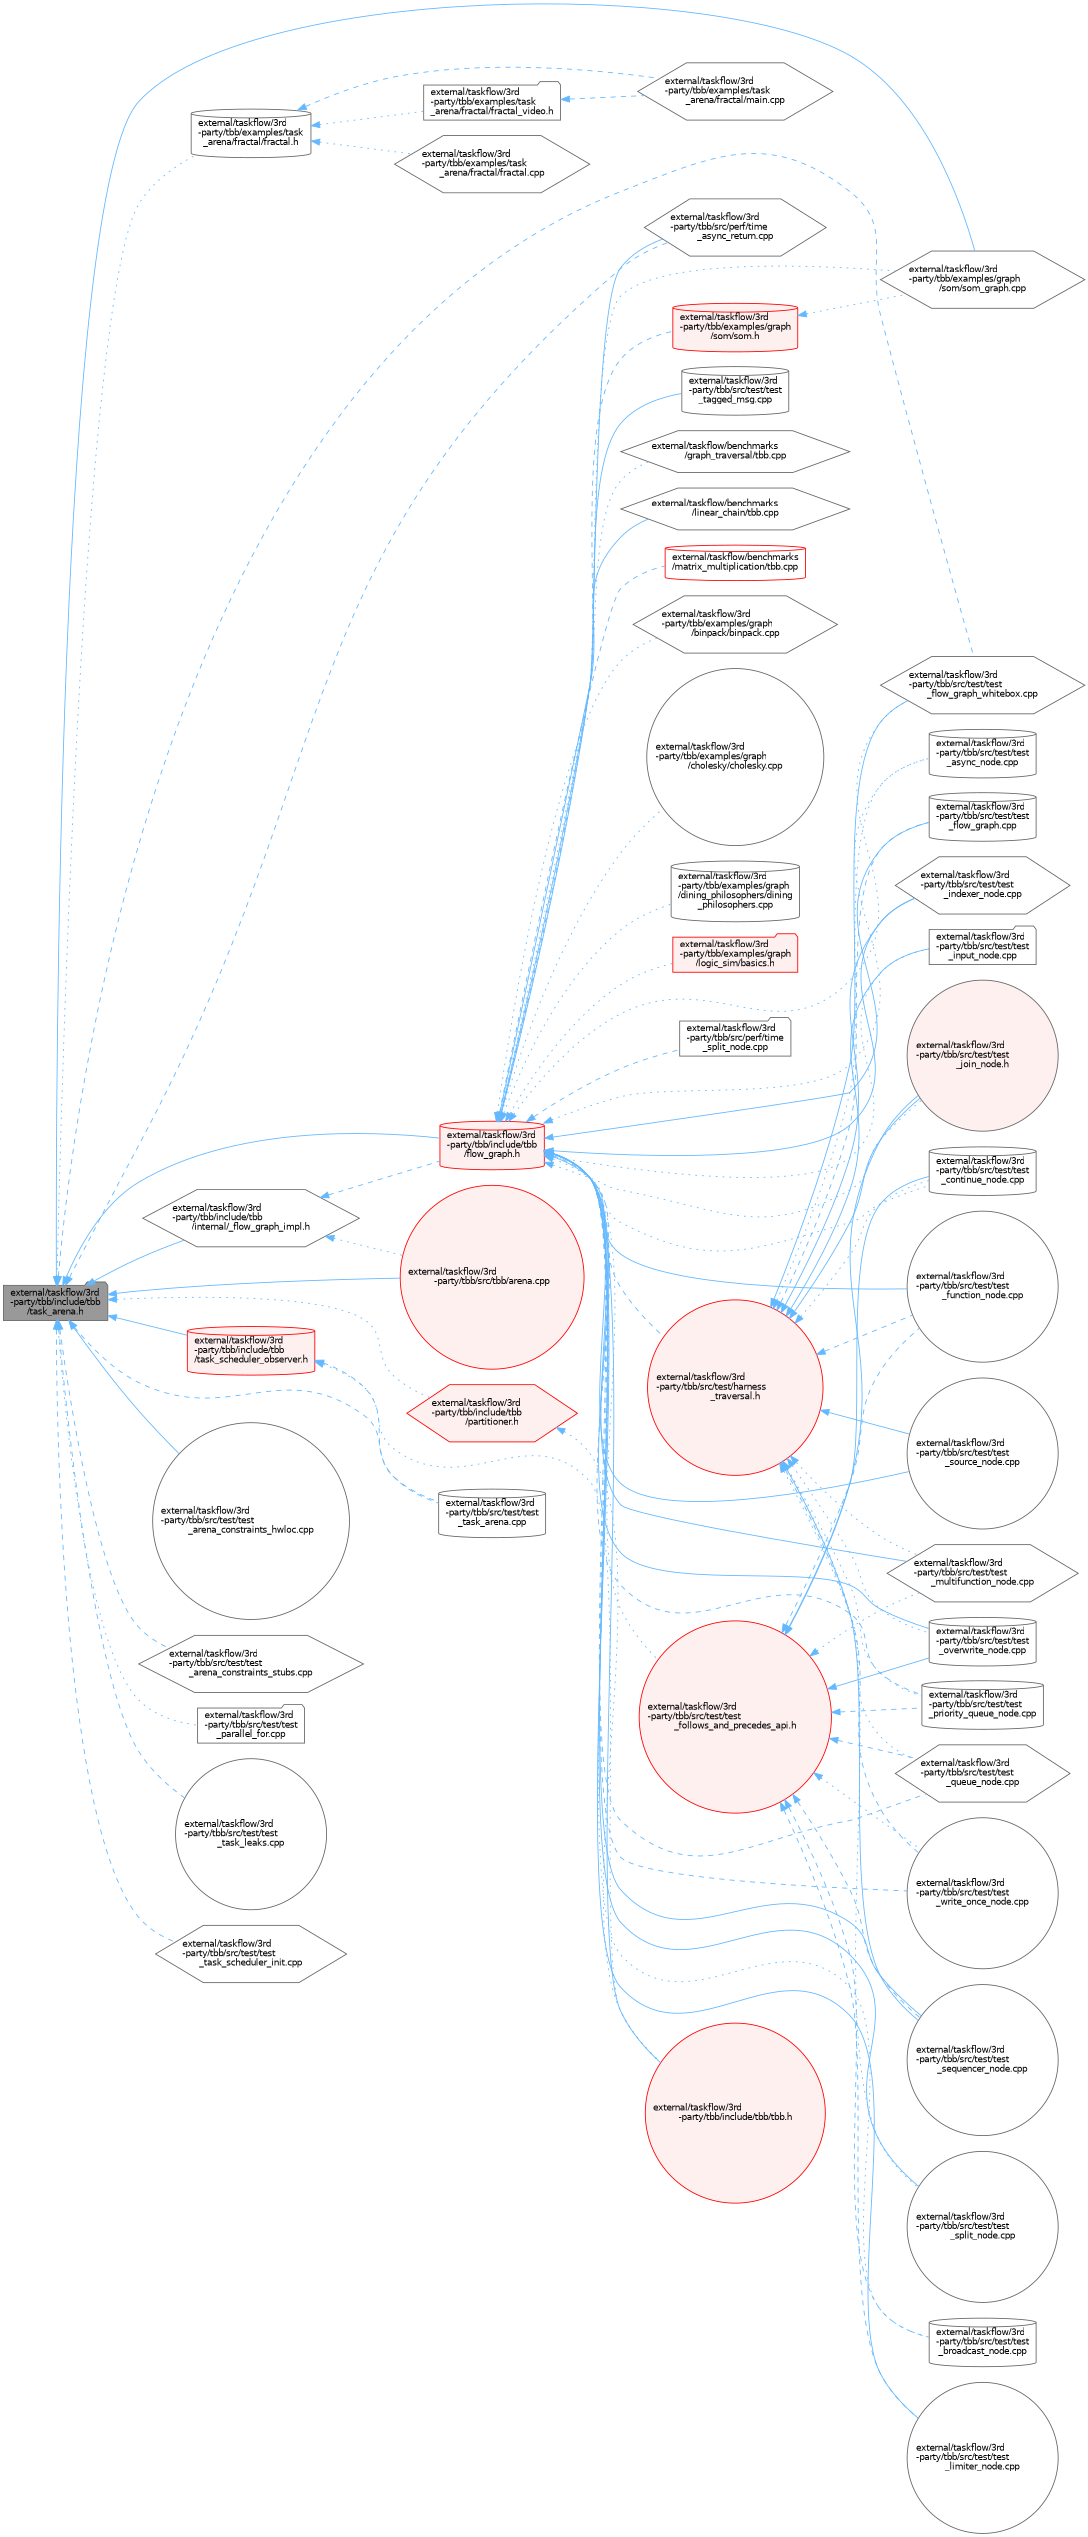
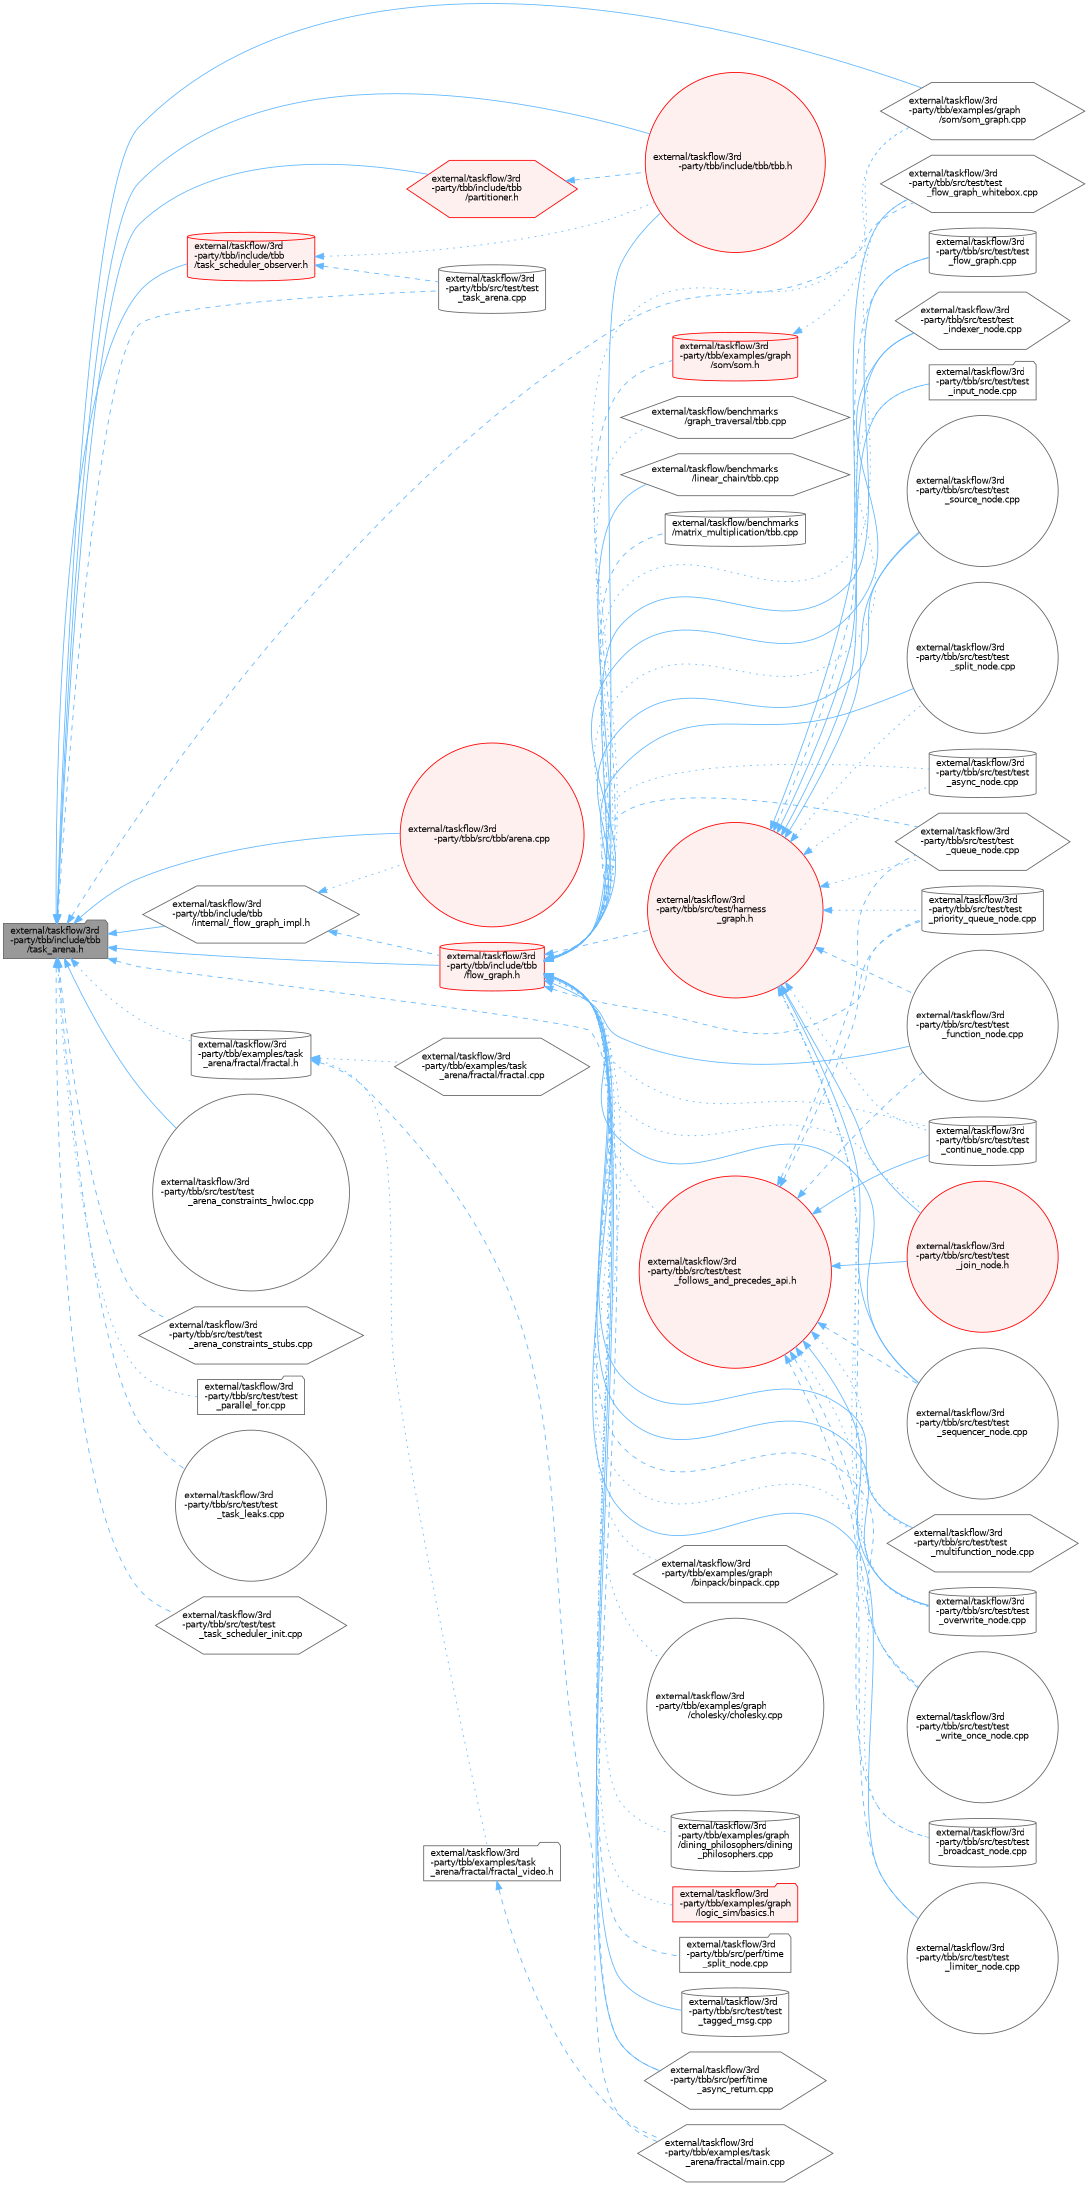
none -> (109, 279)
(735, 563) -> (735, 529)
(983, 1056) -> (983, 1257)
(296, 1302) -> (105, 341)
(735, 1388) -> (735, 910)
(616, 1664) -> (610, 176)
